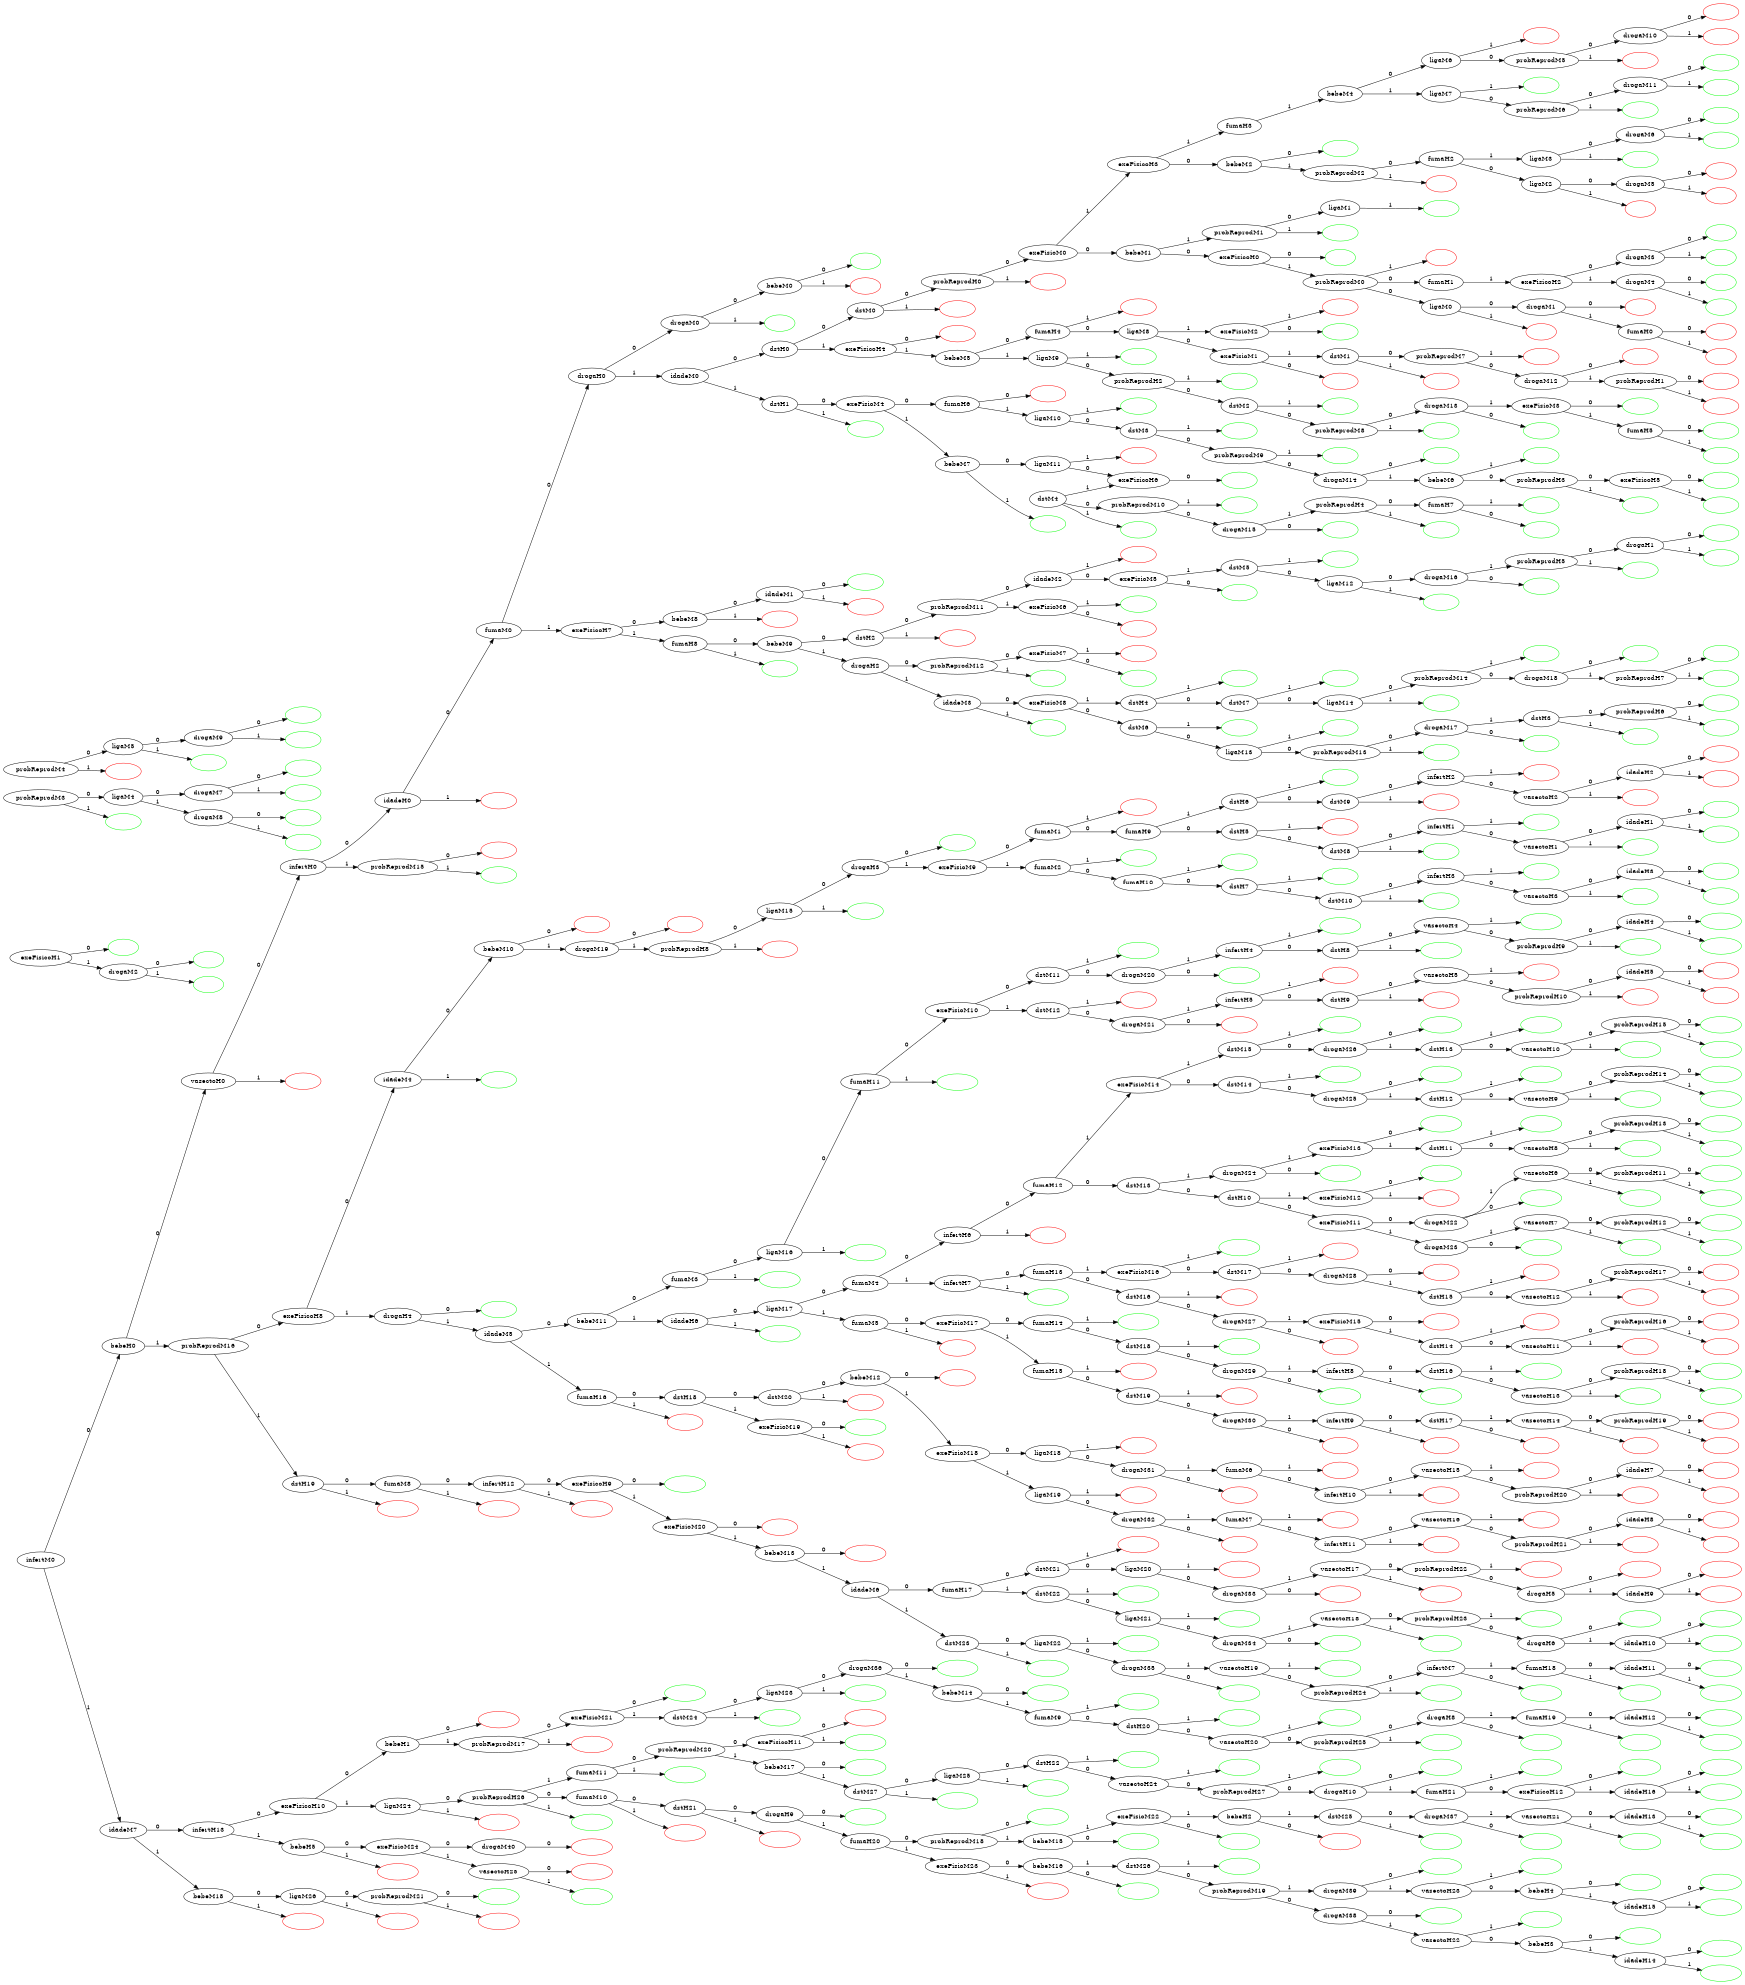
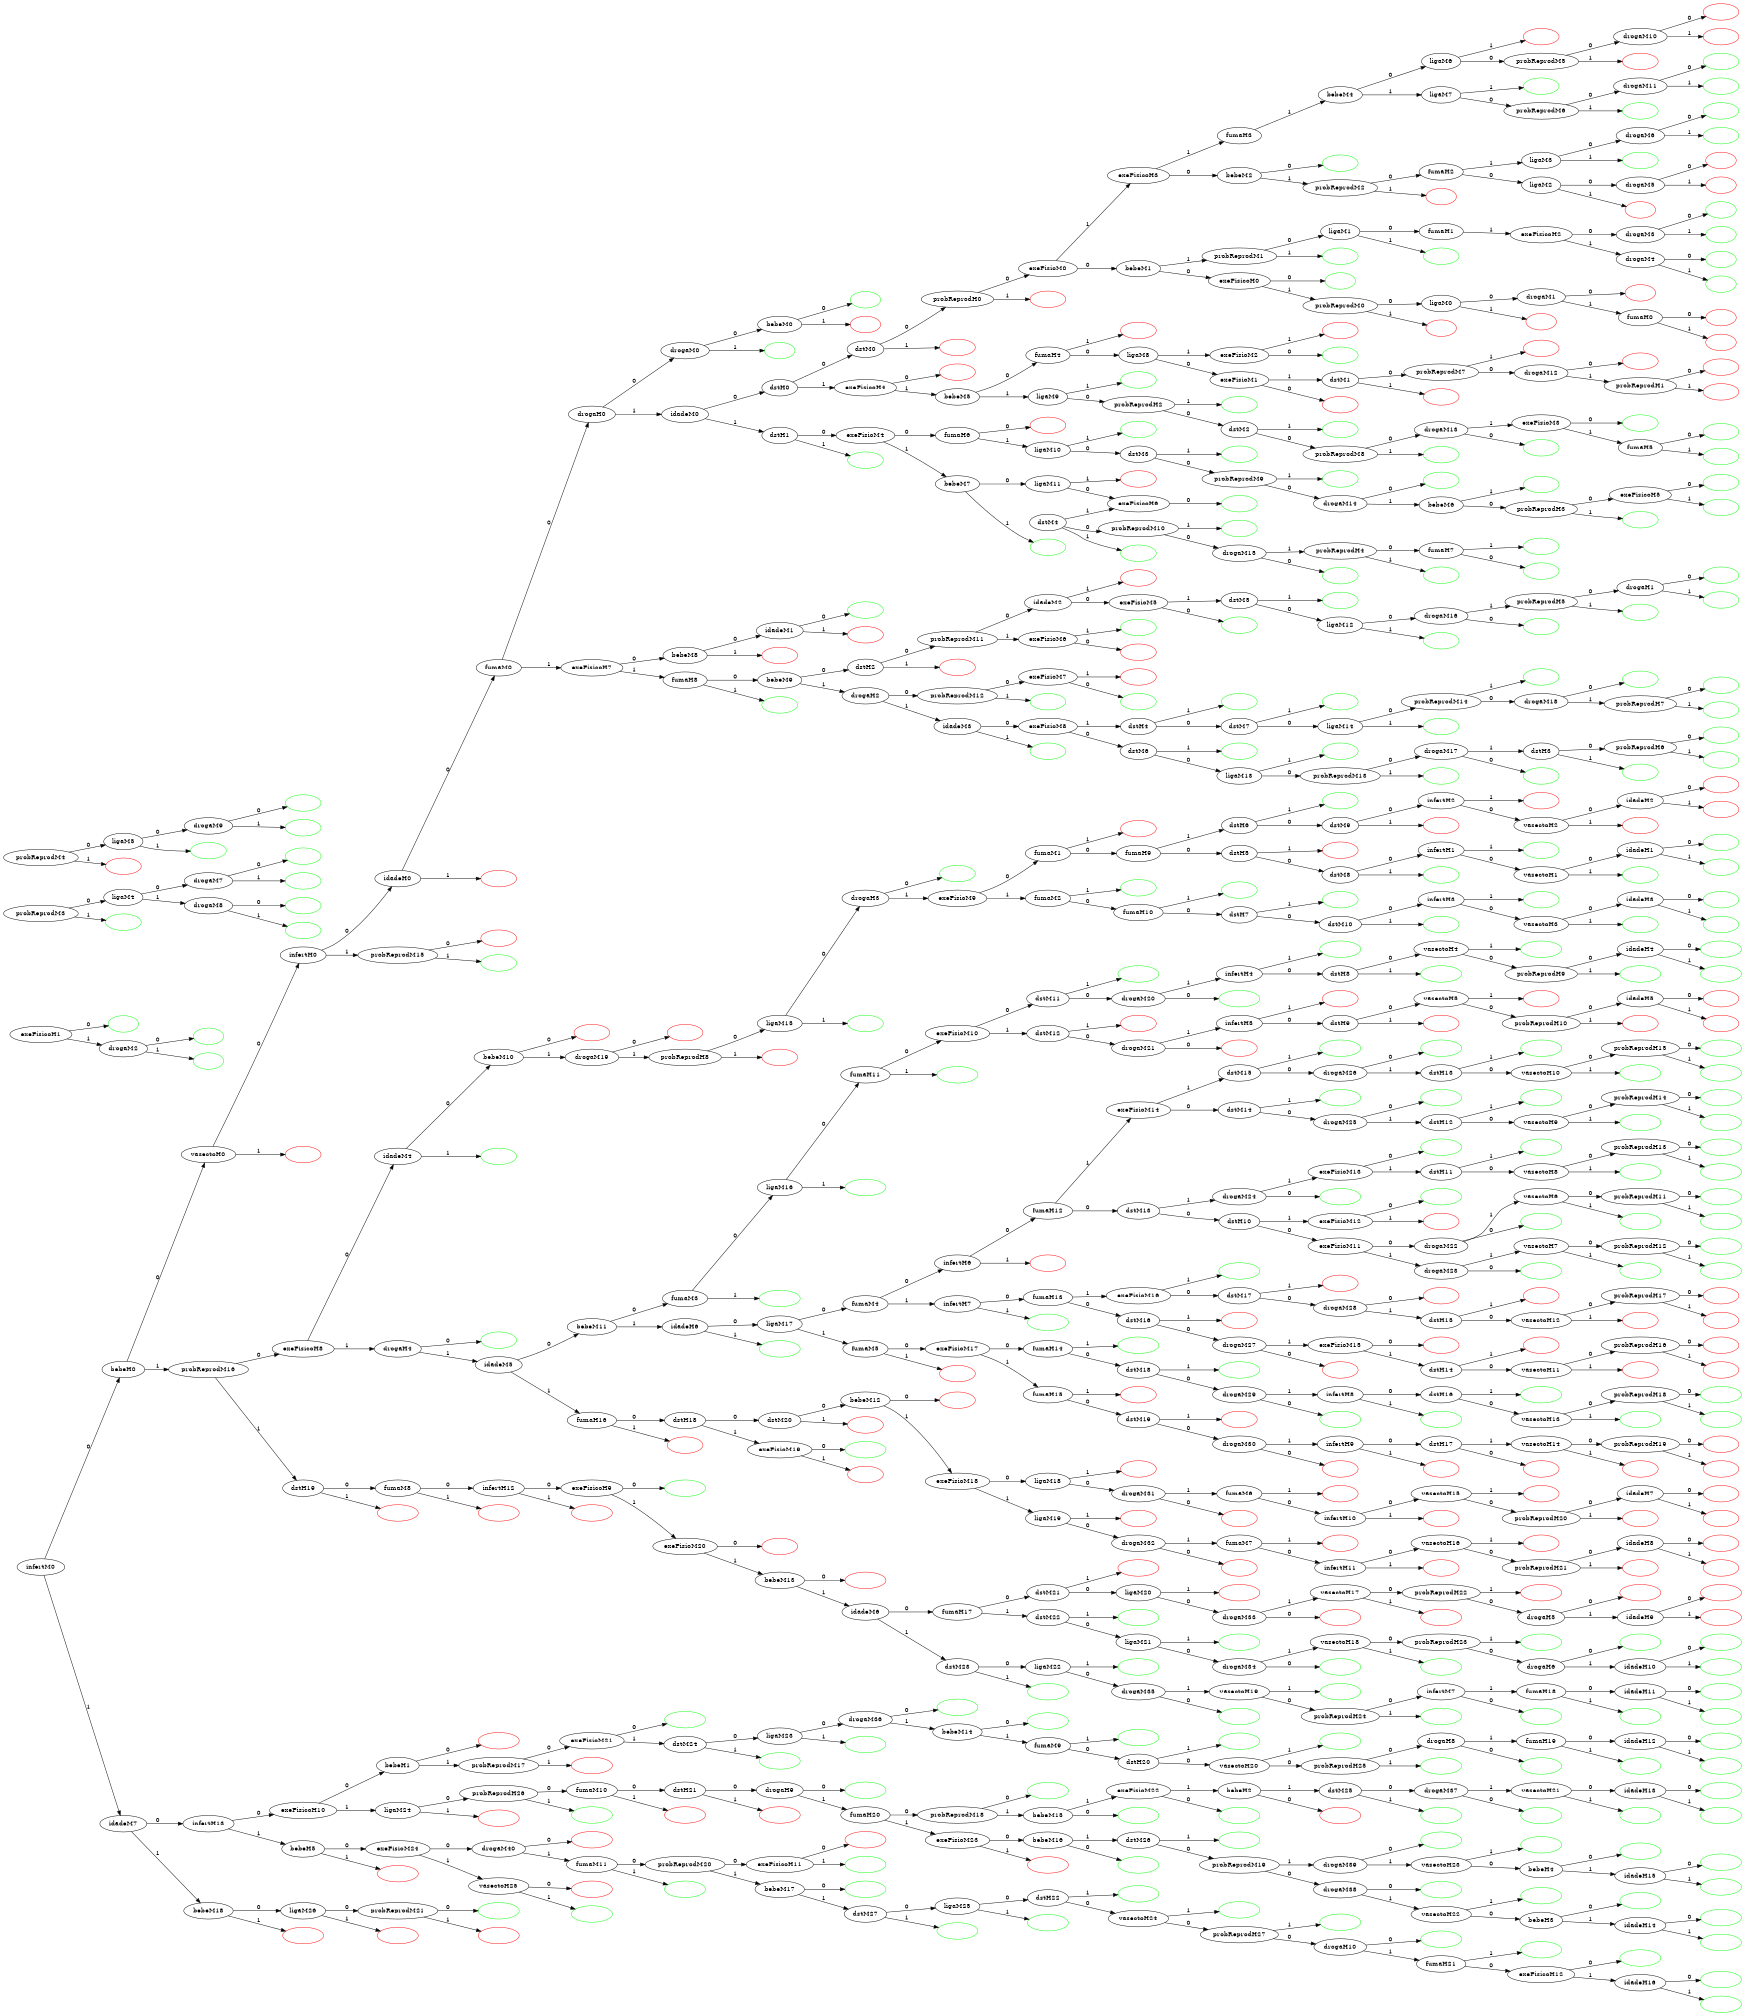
(1396, 282) -> (1387, 231)
(545, 1785) -> (543, 1856)
